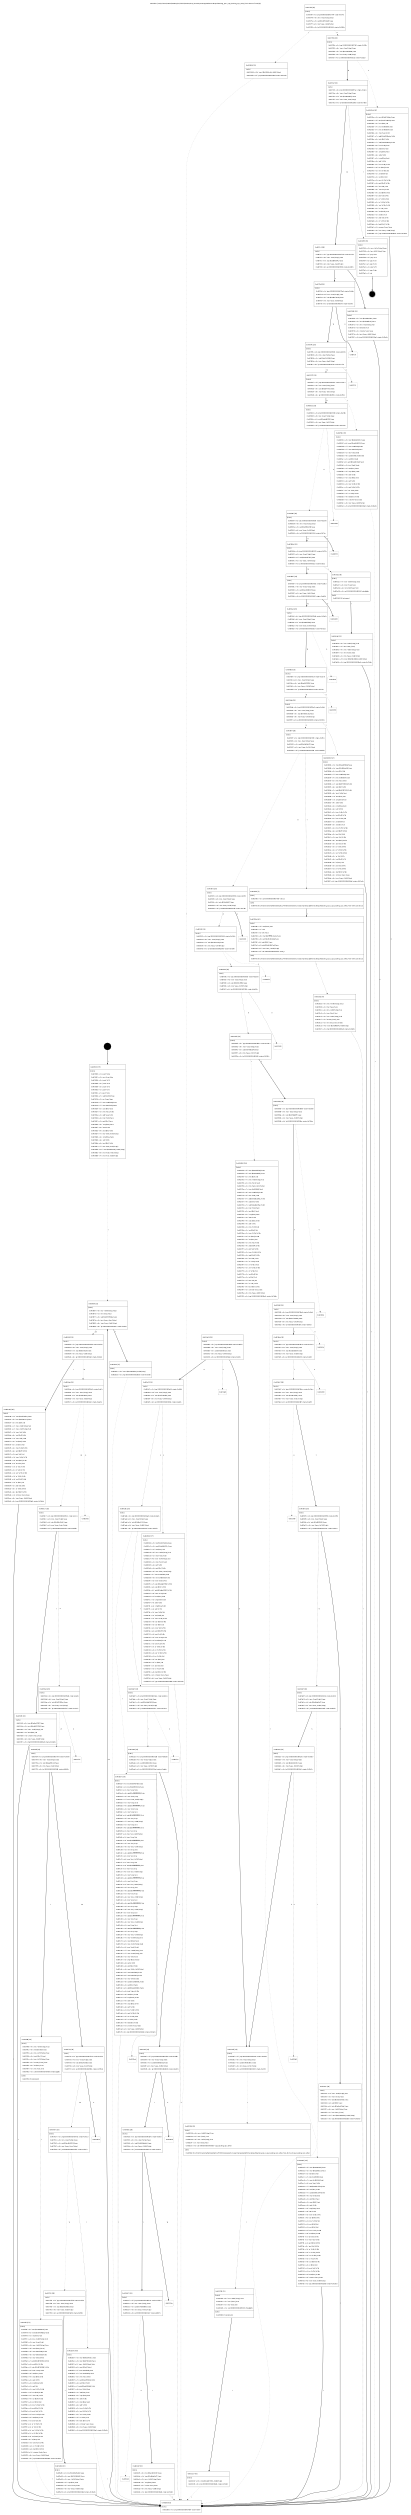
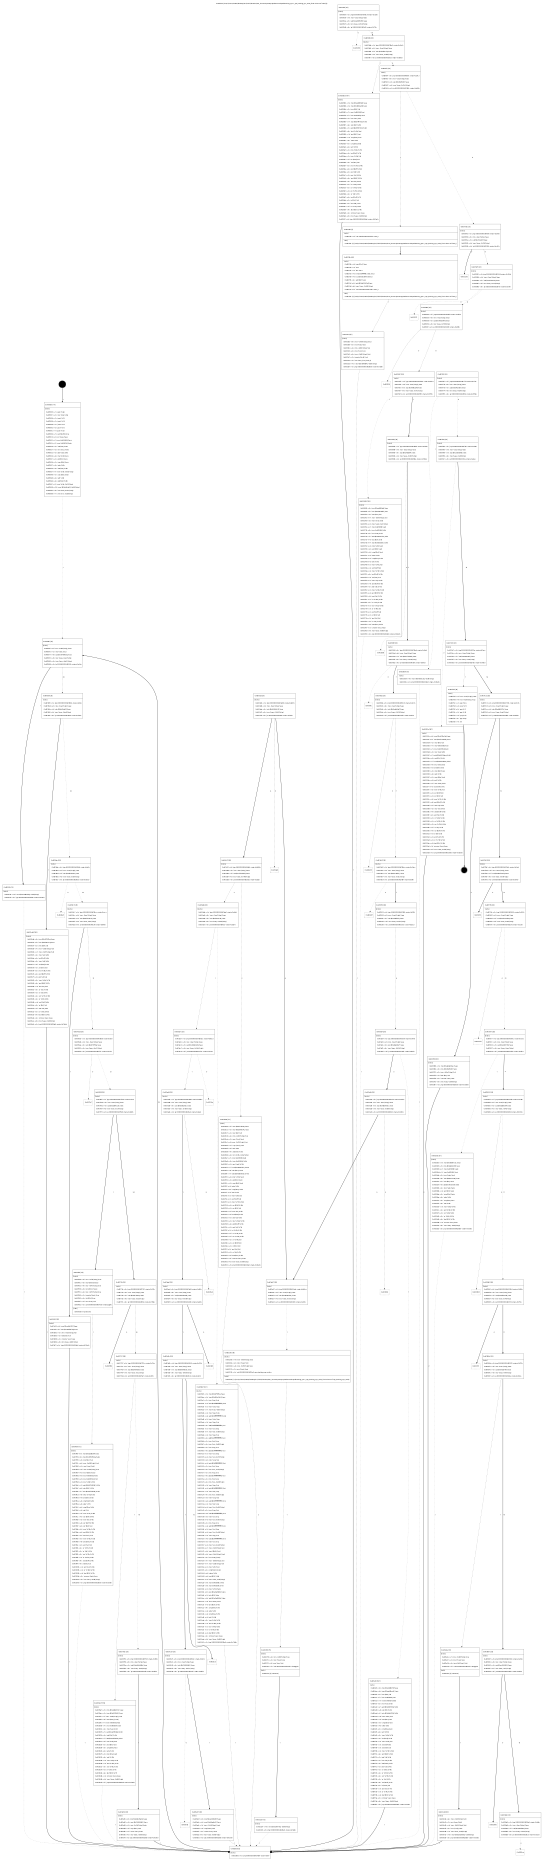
(306, 649) -> none
(340, 2103) -> none
